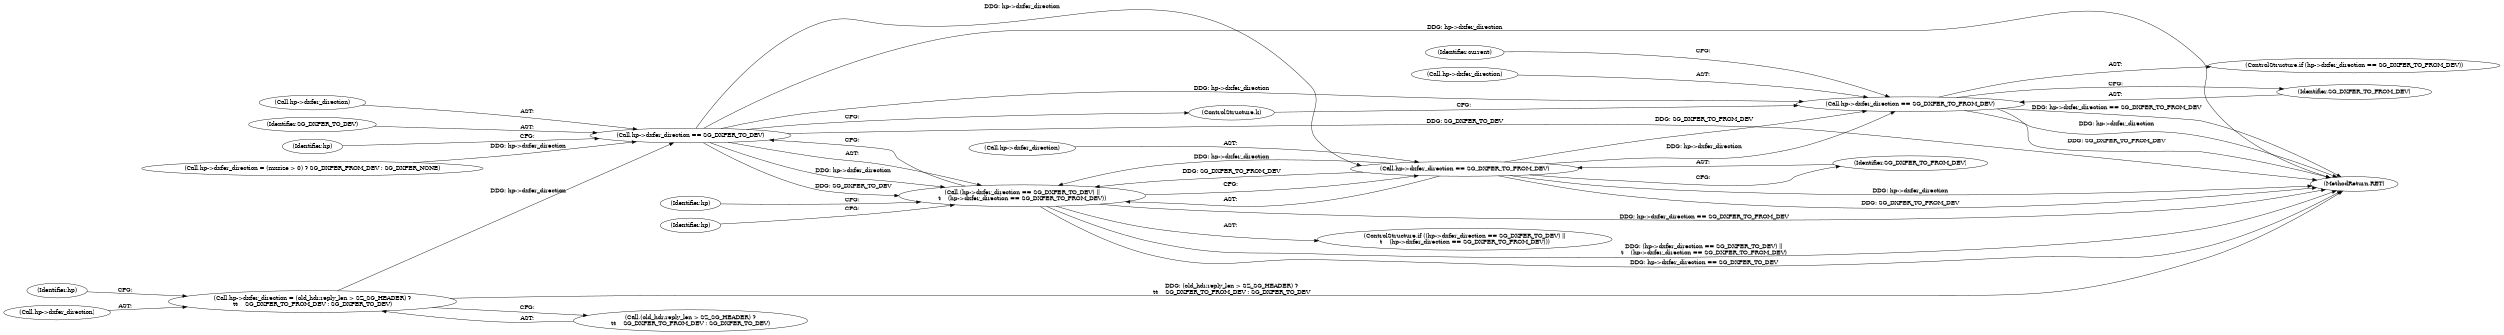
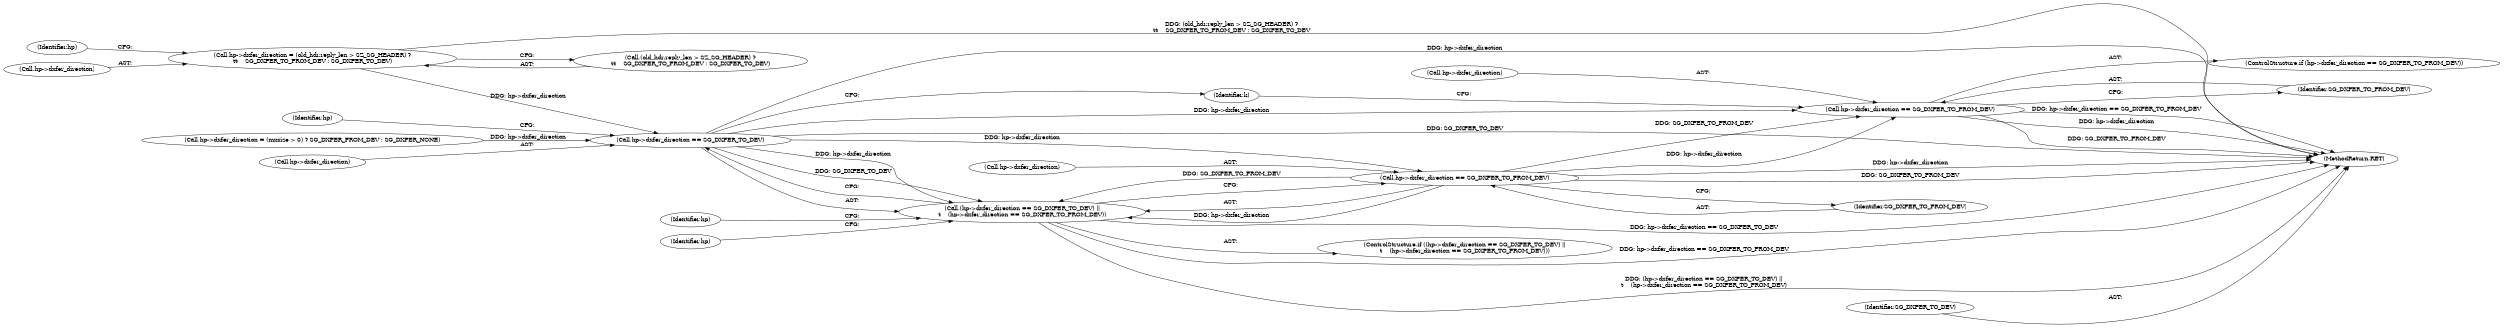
(1465, 52) -> none
(1232, 113) -> (1232, 96)
(484, 129) -> (2171, 311)
